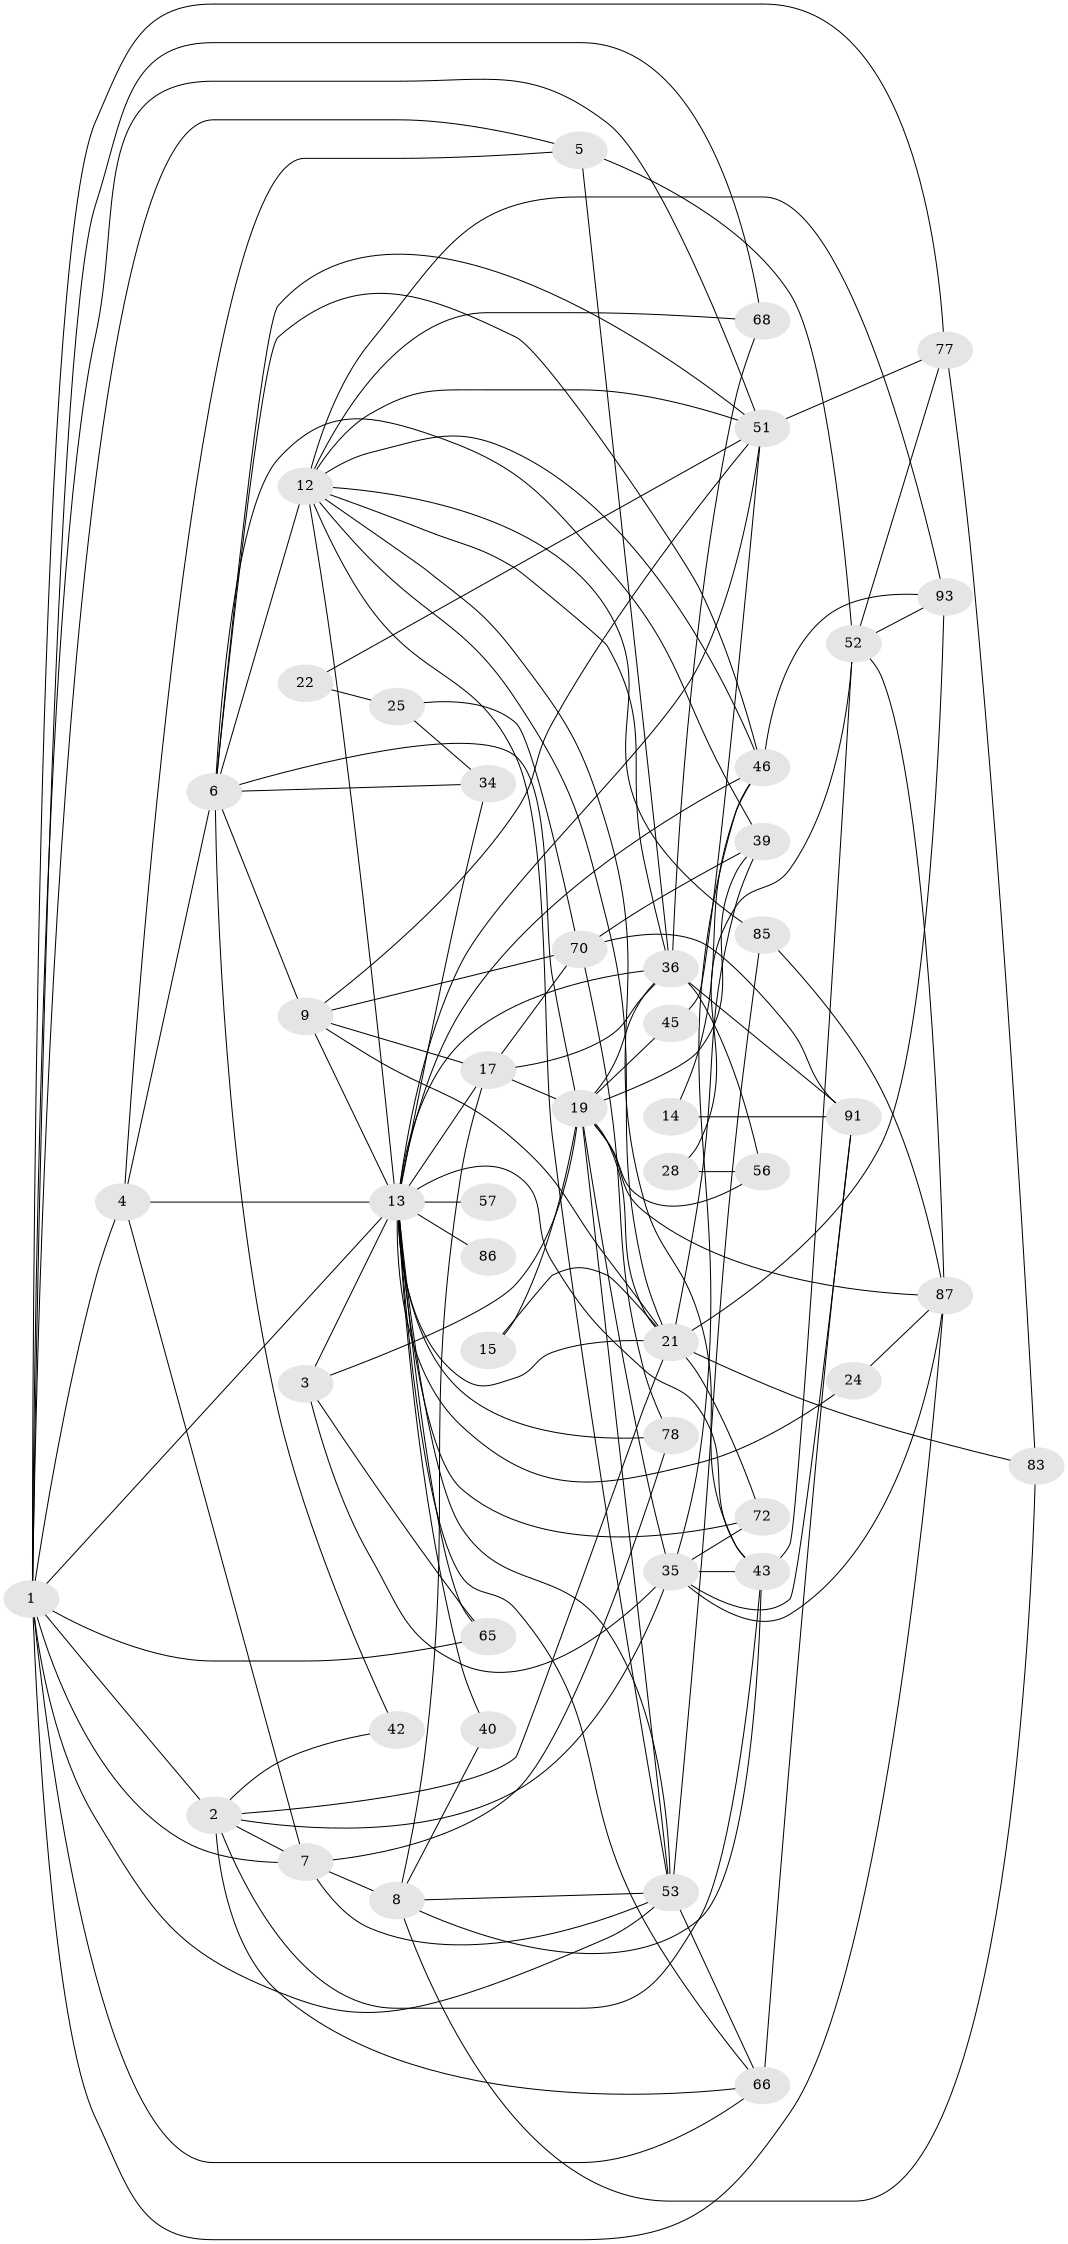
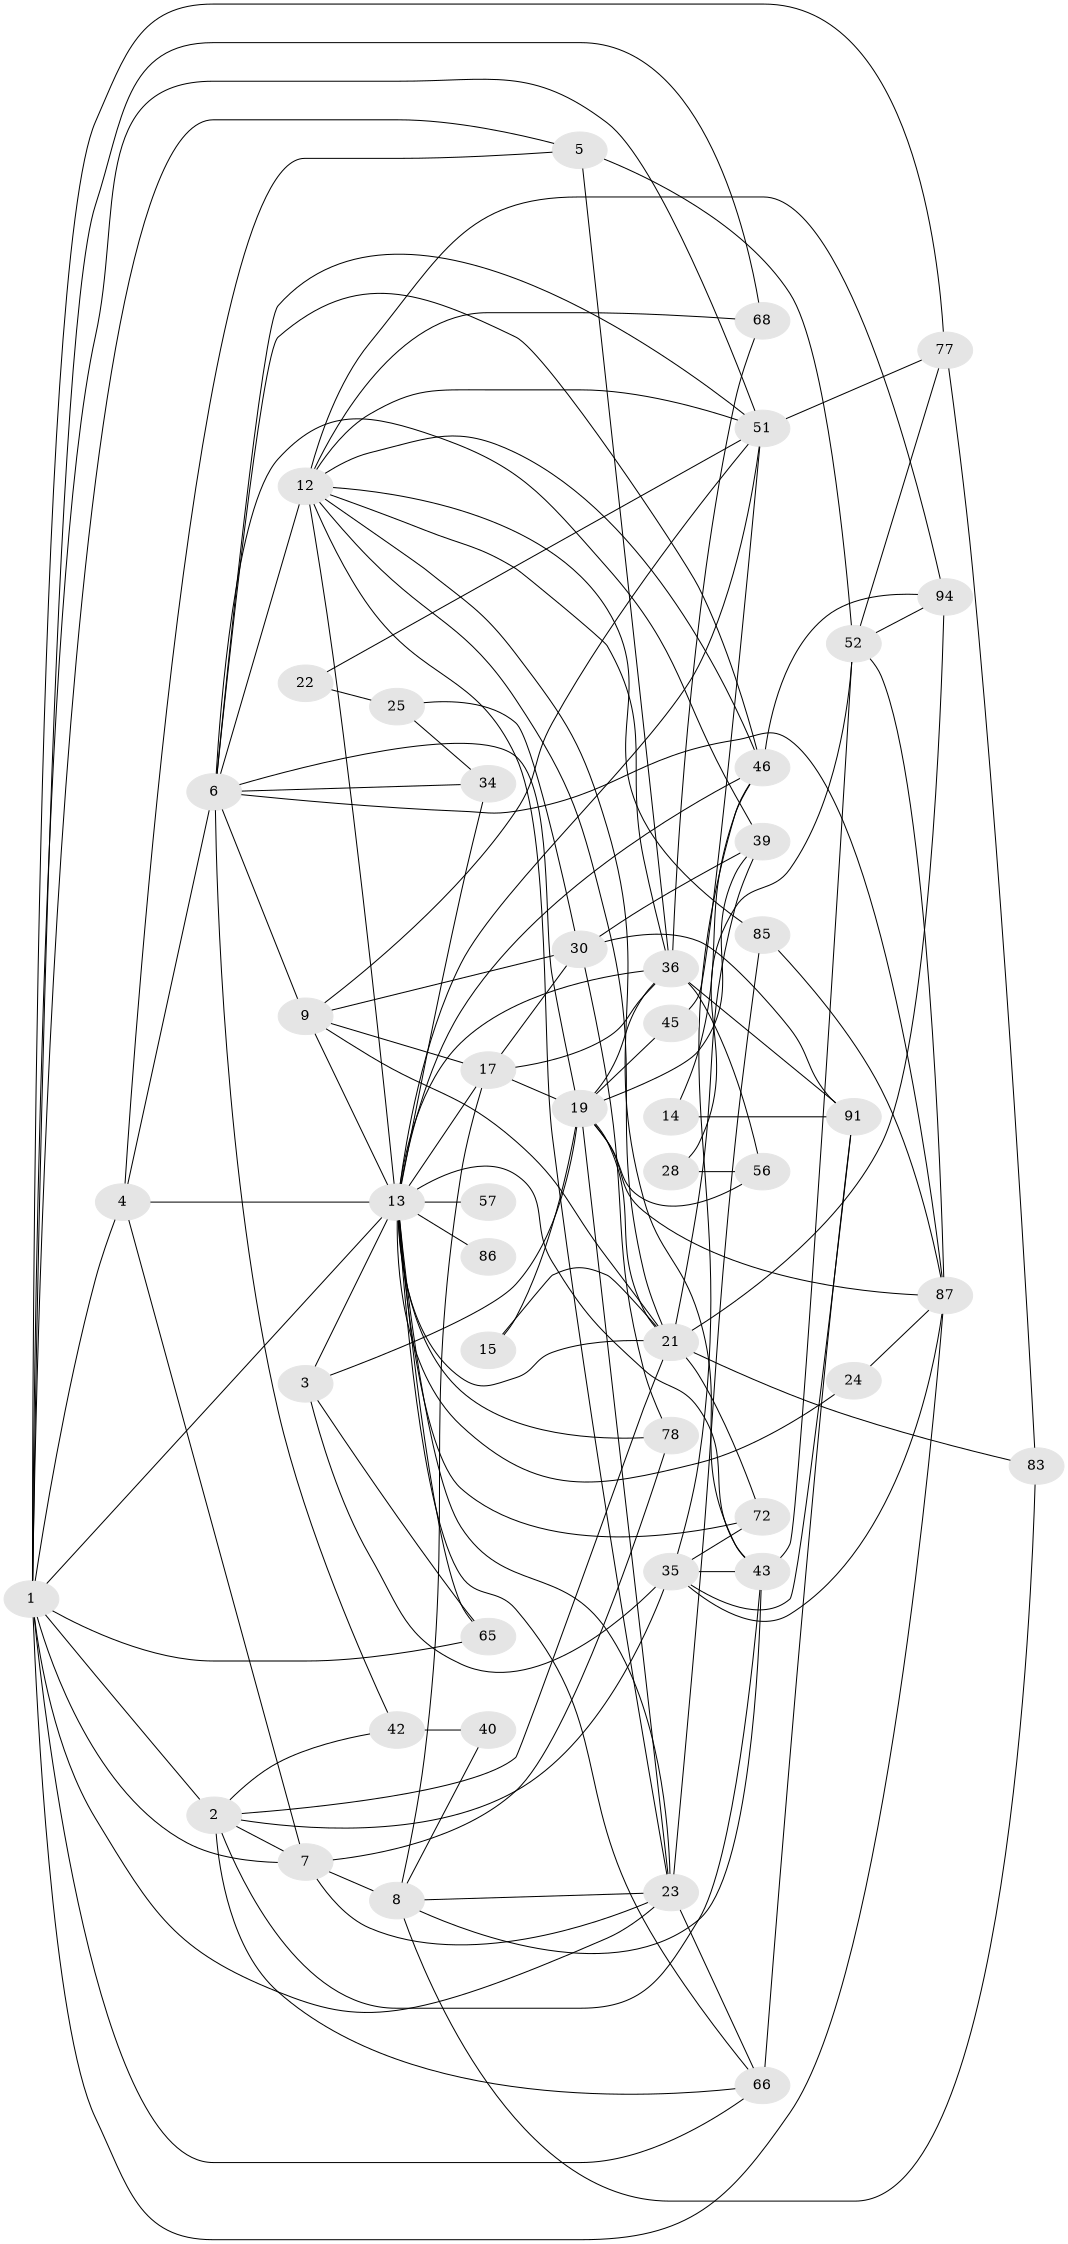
(945, 597) -> (945, 597)
none -> (790, 741)
(580, 949) -> (580, 949)
(618, 1330) -> none
(429, 1507) -> (443, 1730)
(671, 1892) -> (671, 1892)
